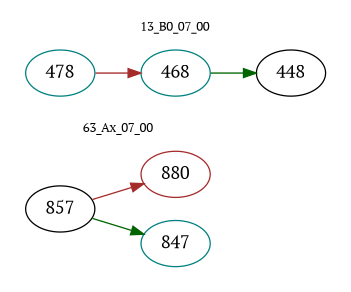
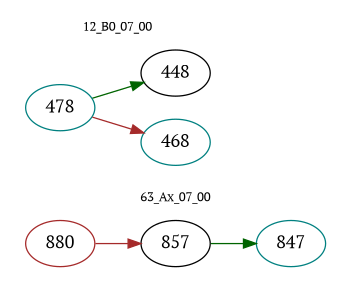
(176, 28) -> (118, 28)
(227, 73) -> (112, 92)
(112, 194) -> (112, 244)
